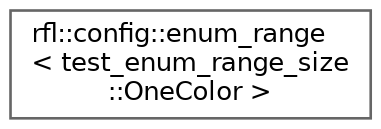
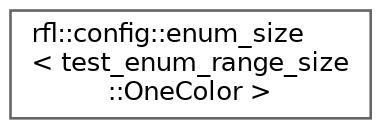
(191, 64) -> (191, 64)
